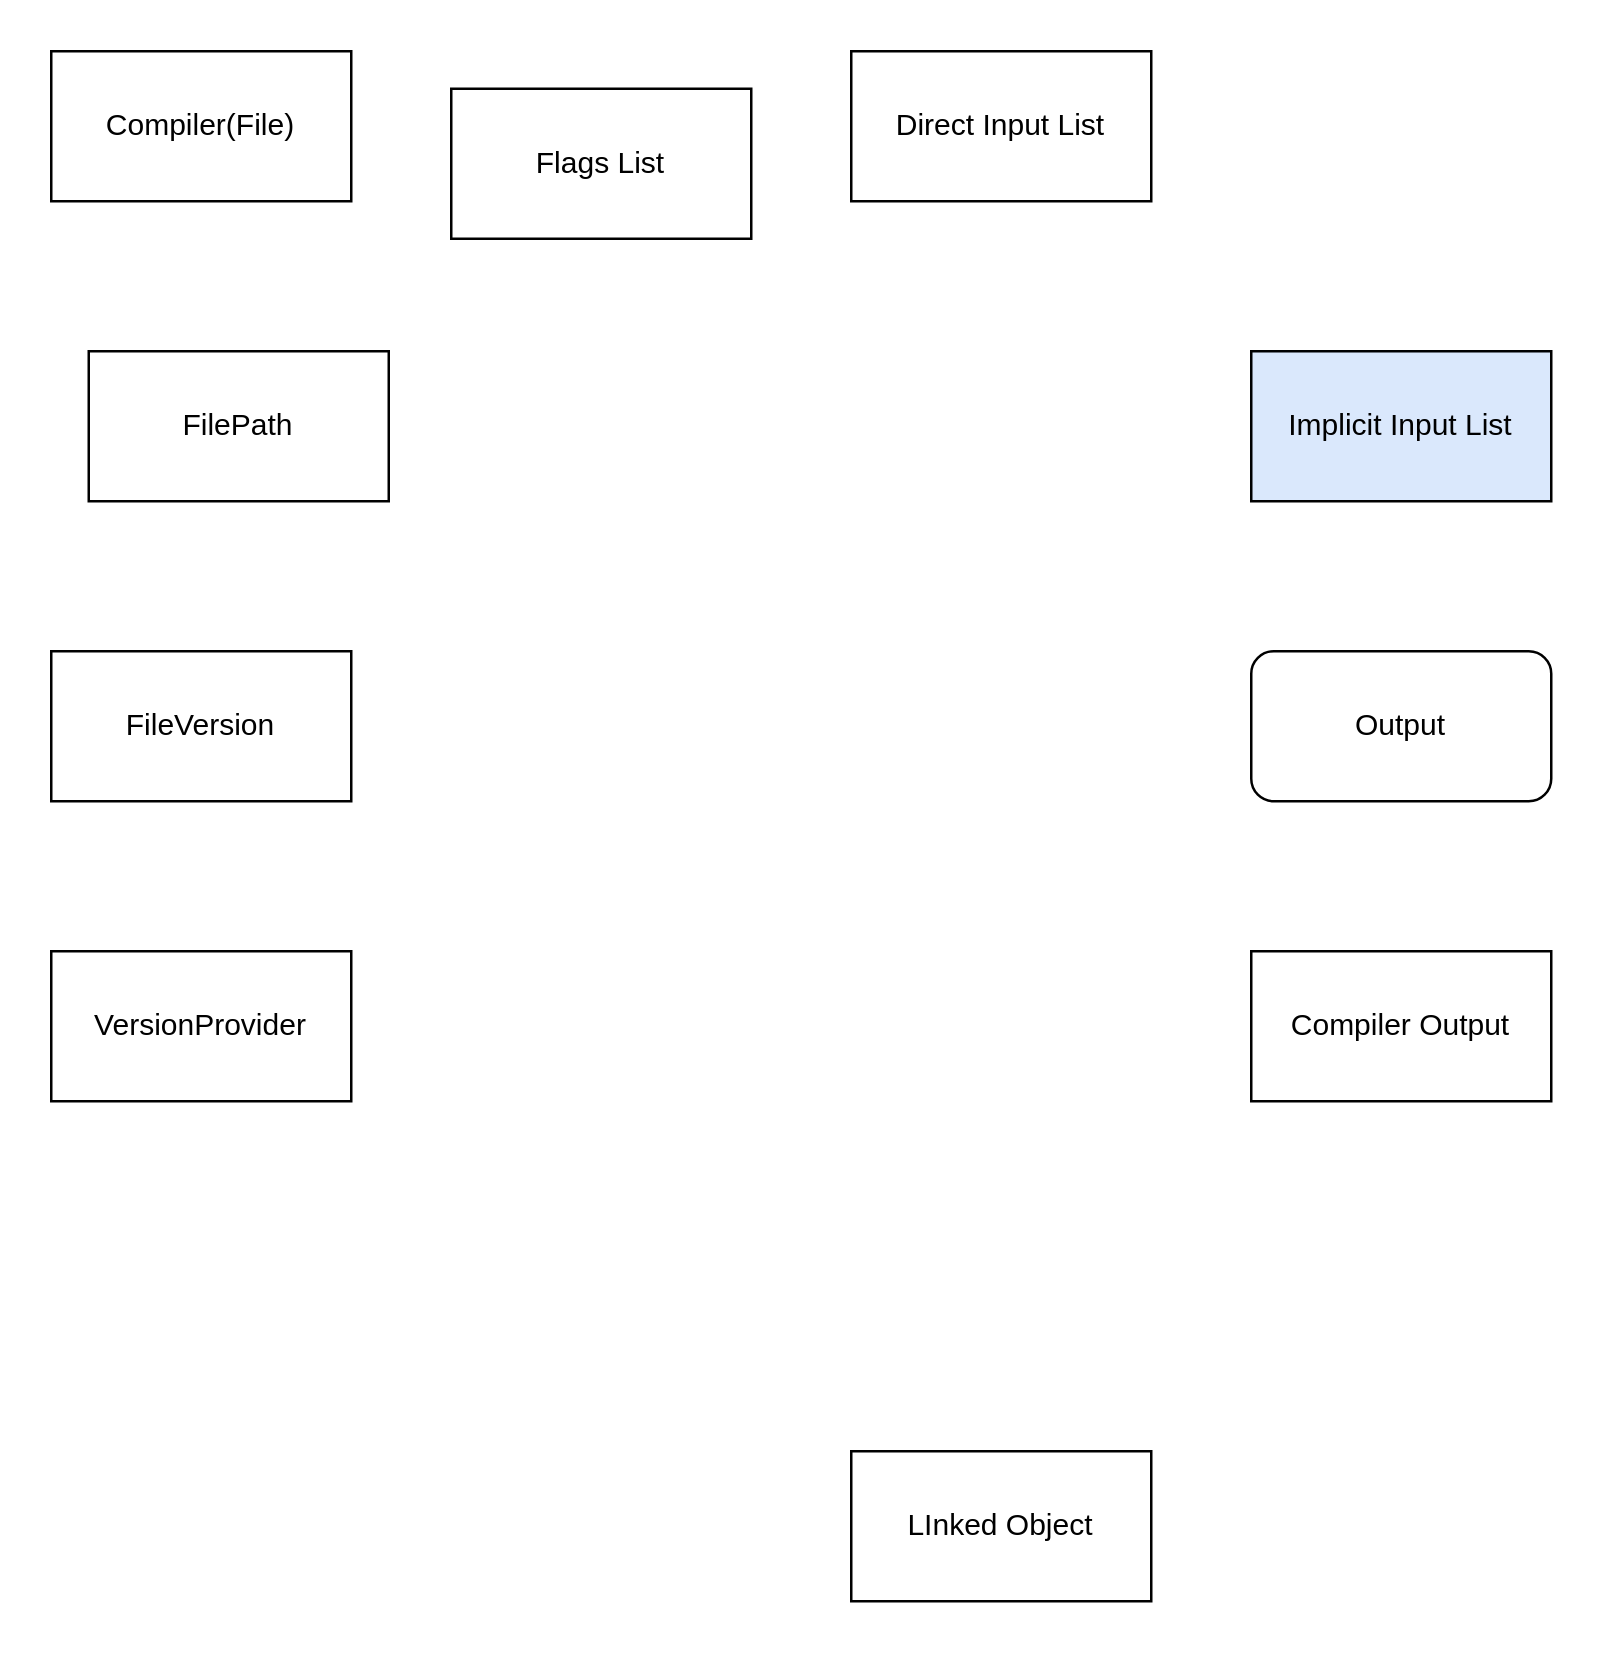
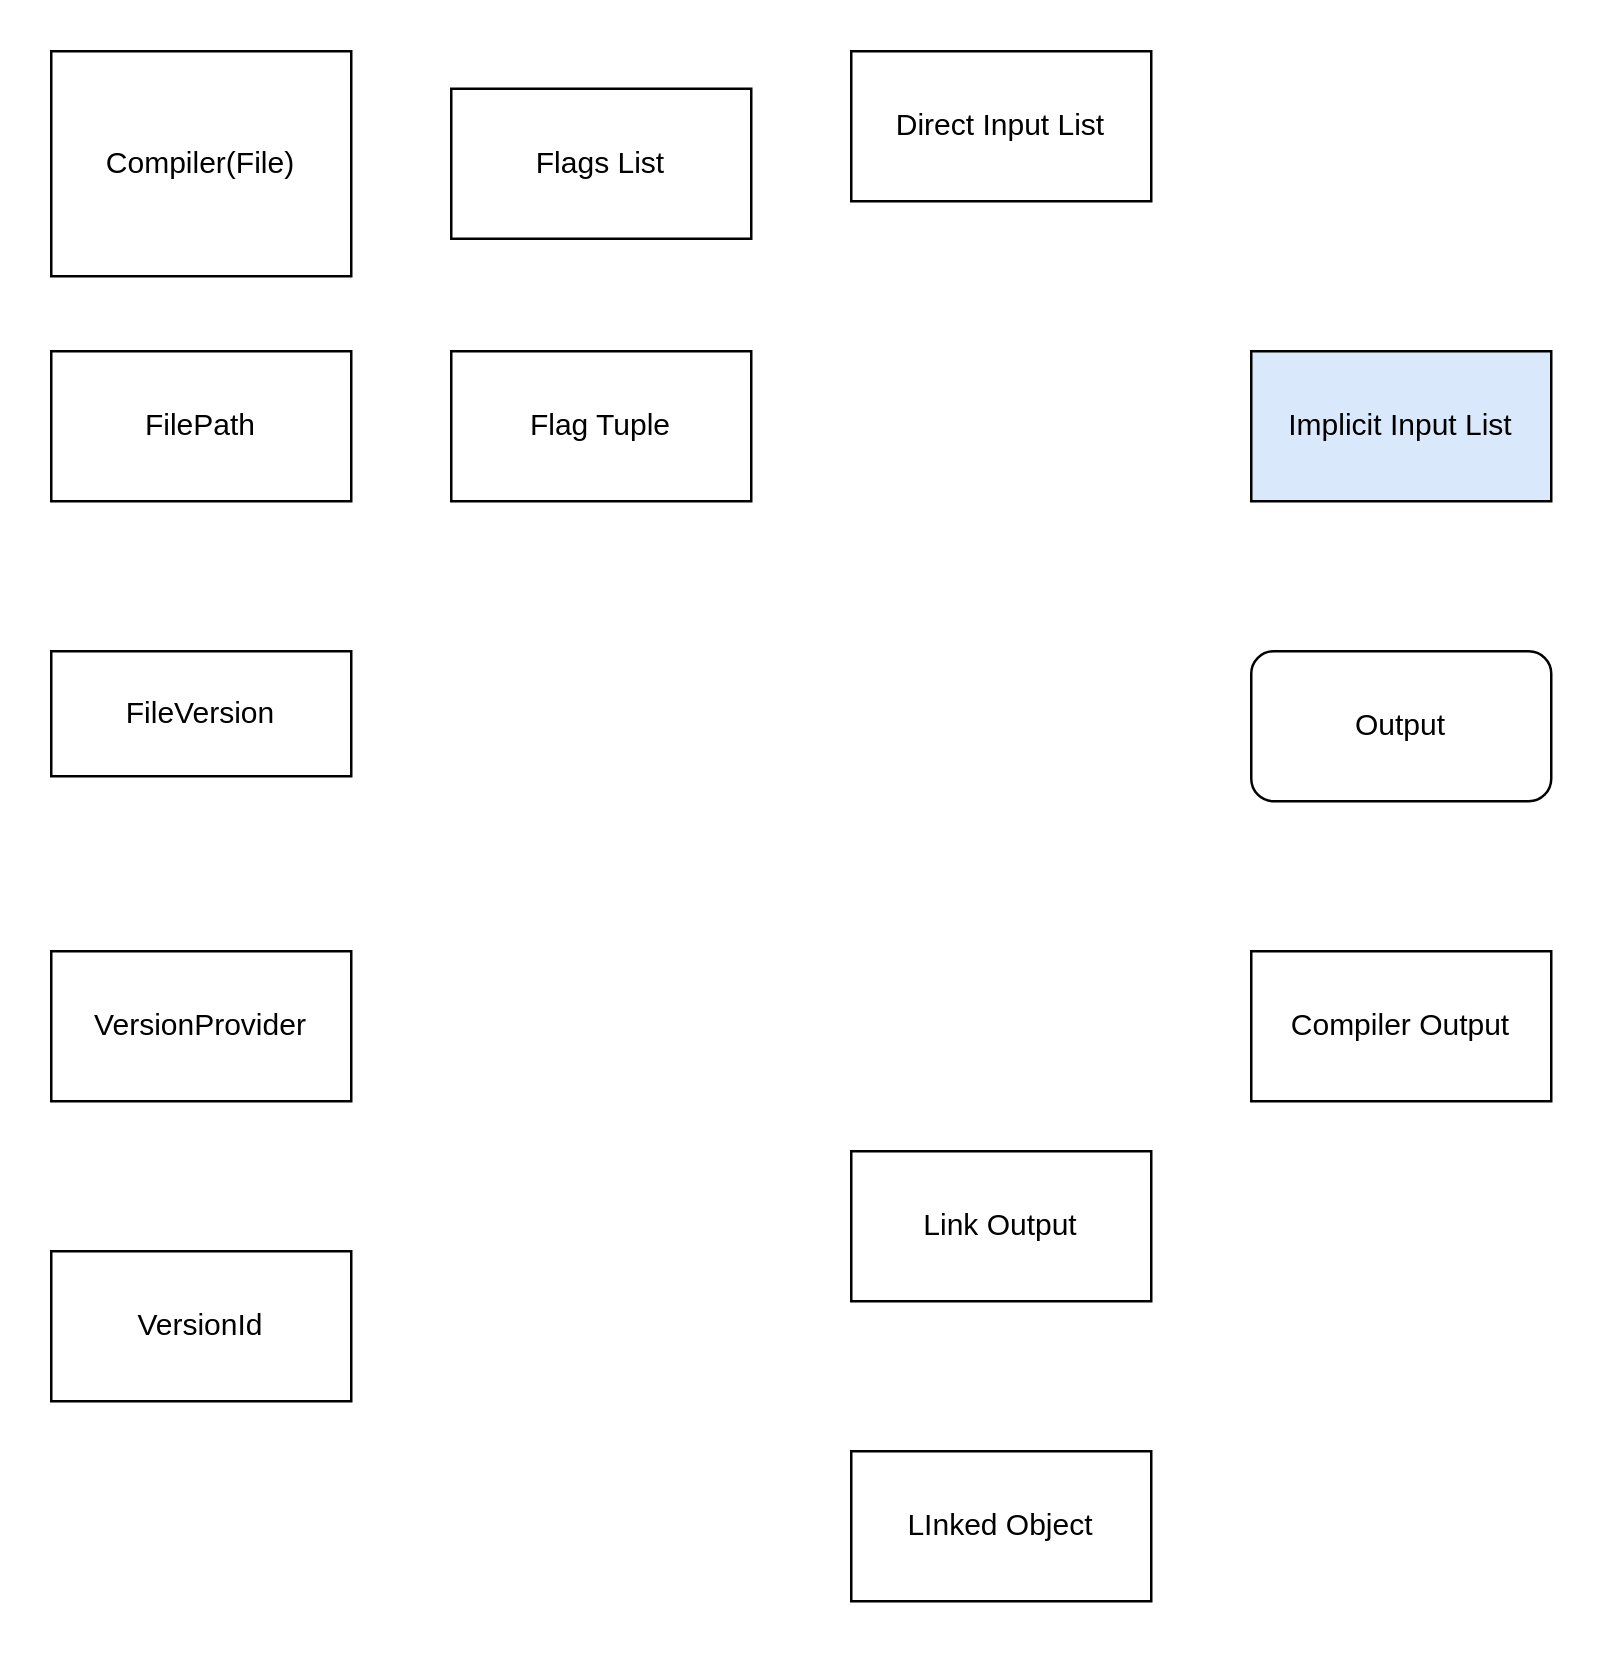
(201, 126) -> (201, 164)
(239, 426) -> (201, 426)
none -> (601, 426)
(201, 726) -> (201, 714)
none -> (1001, 1226)
none -> (201, 1326)
